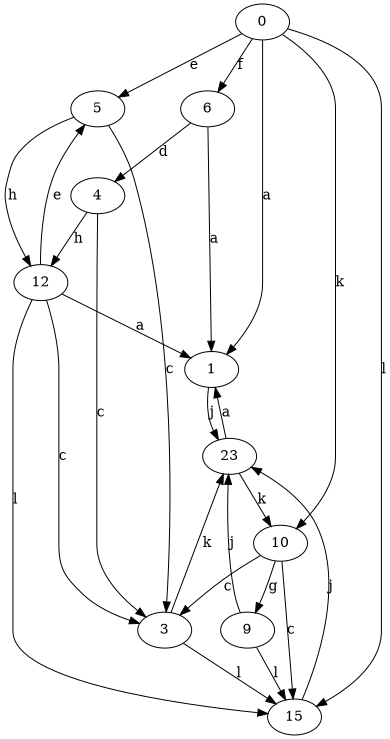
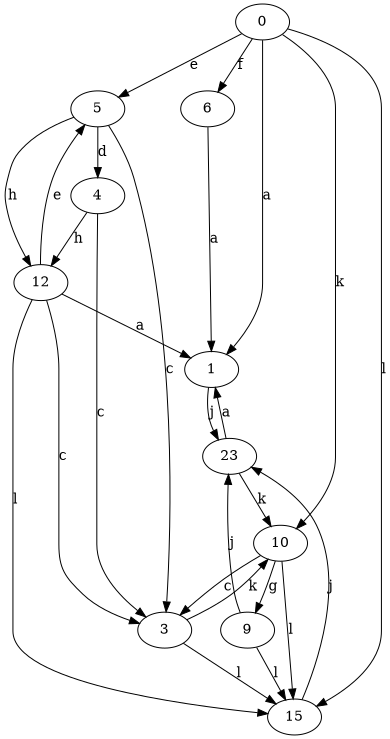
(157, 149) -> (98, 147)
(195, 548) -> (227, 598)
(291, 630) -> (291, 630)
